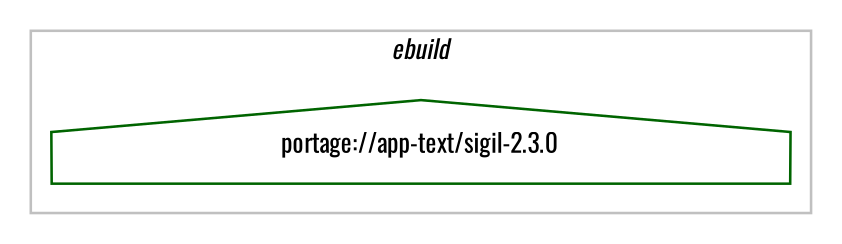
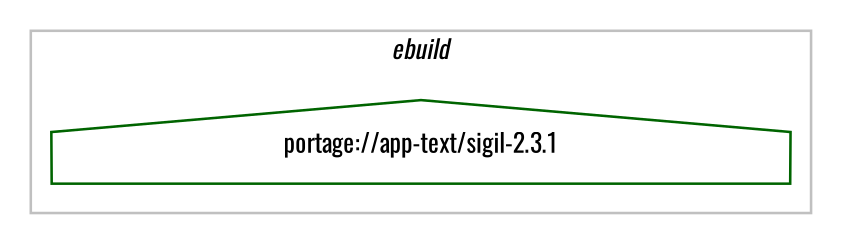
(421, 146) -> (421, 146)
